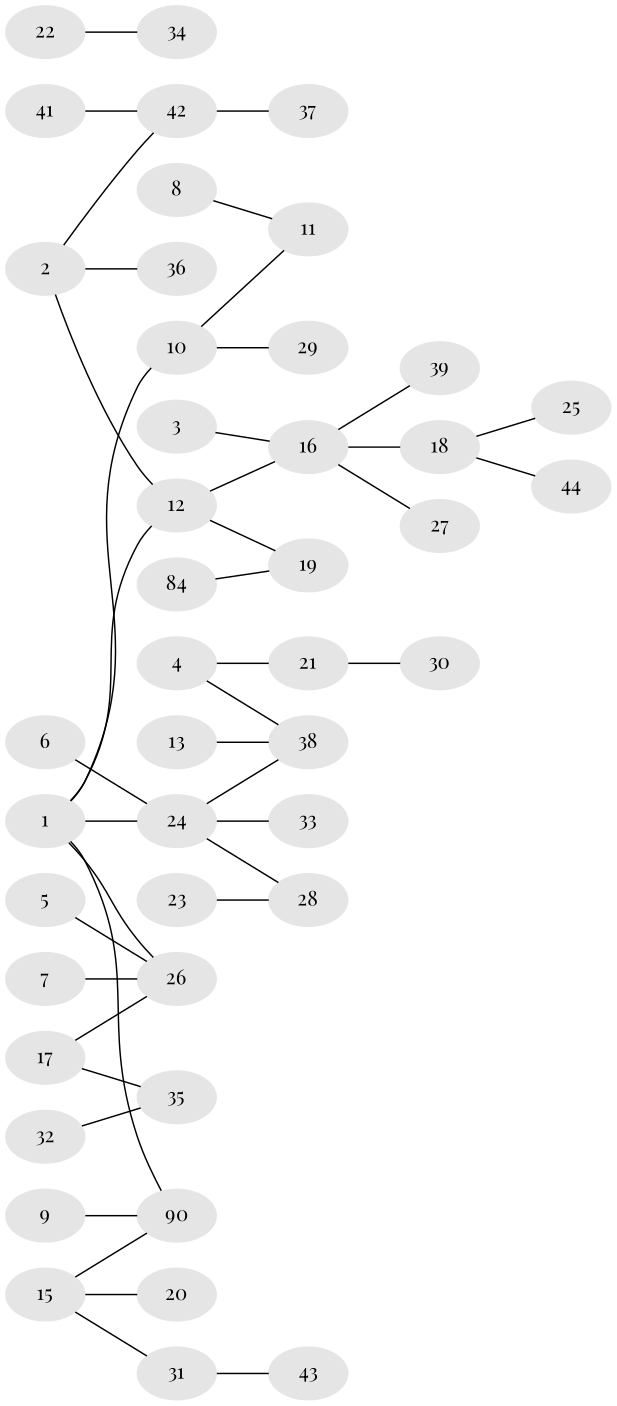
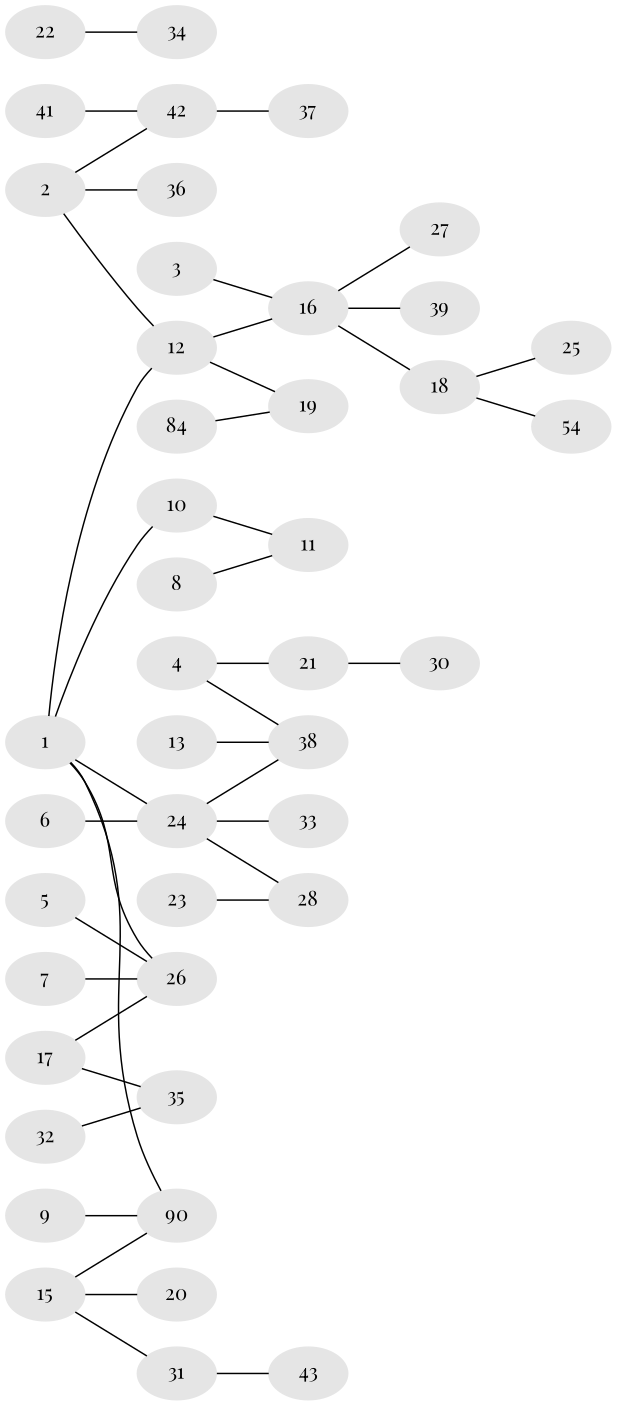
(308, 348) -> none
(571, 487) -> (571, 427)
